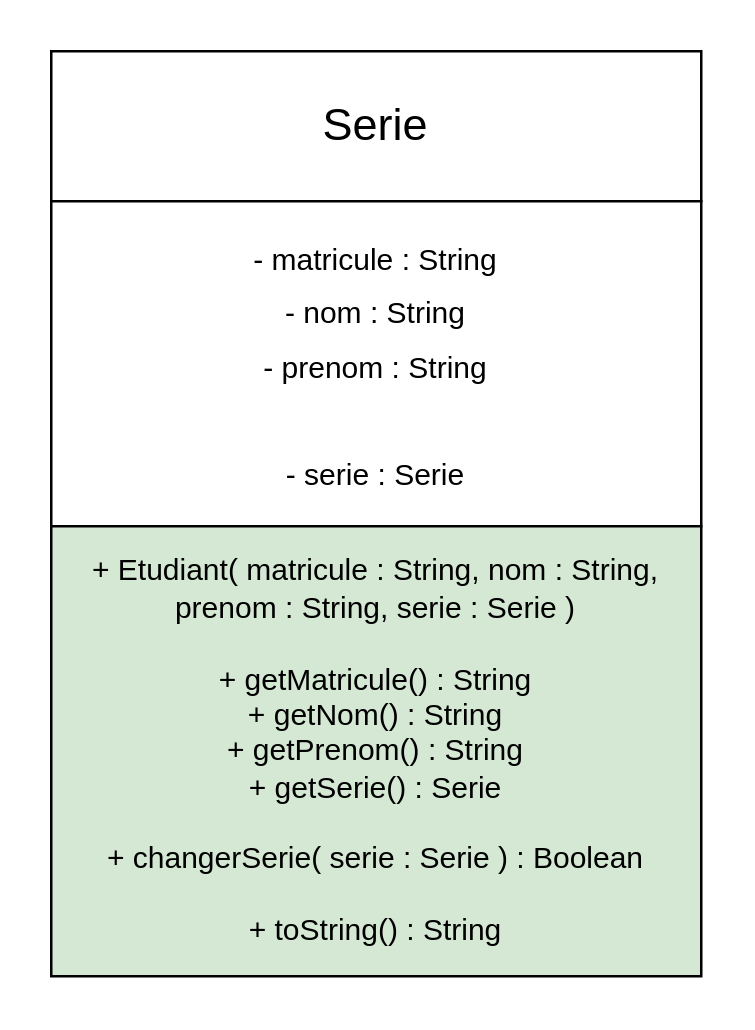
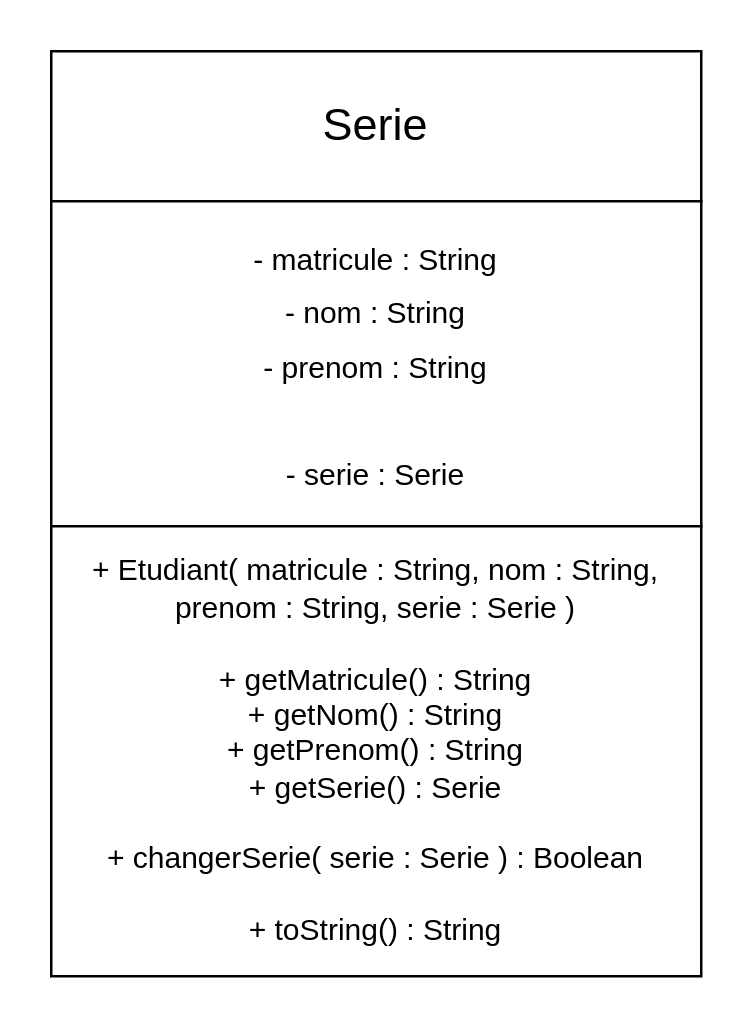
(376, 751) -> (376, 751)
